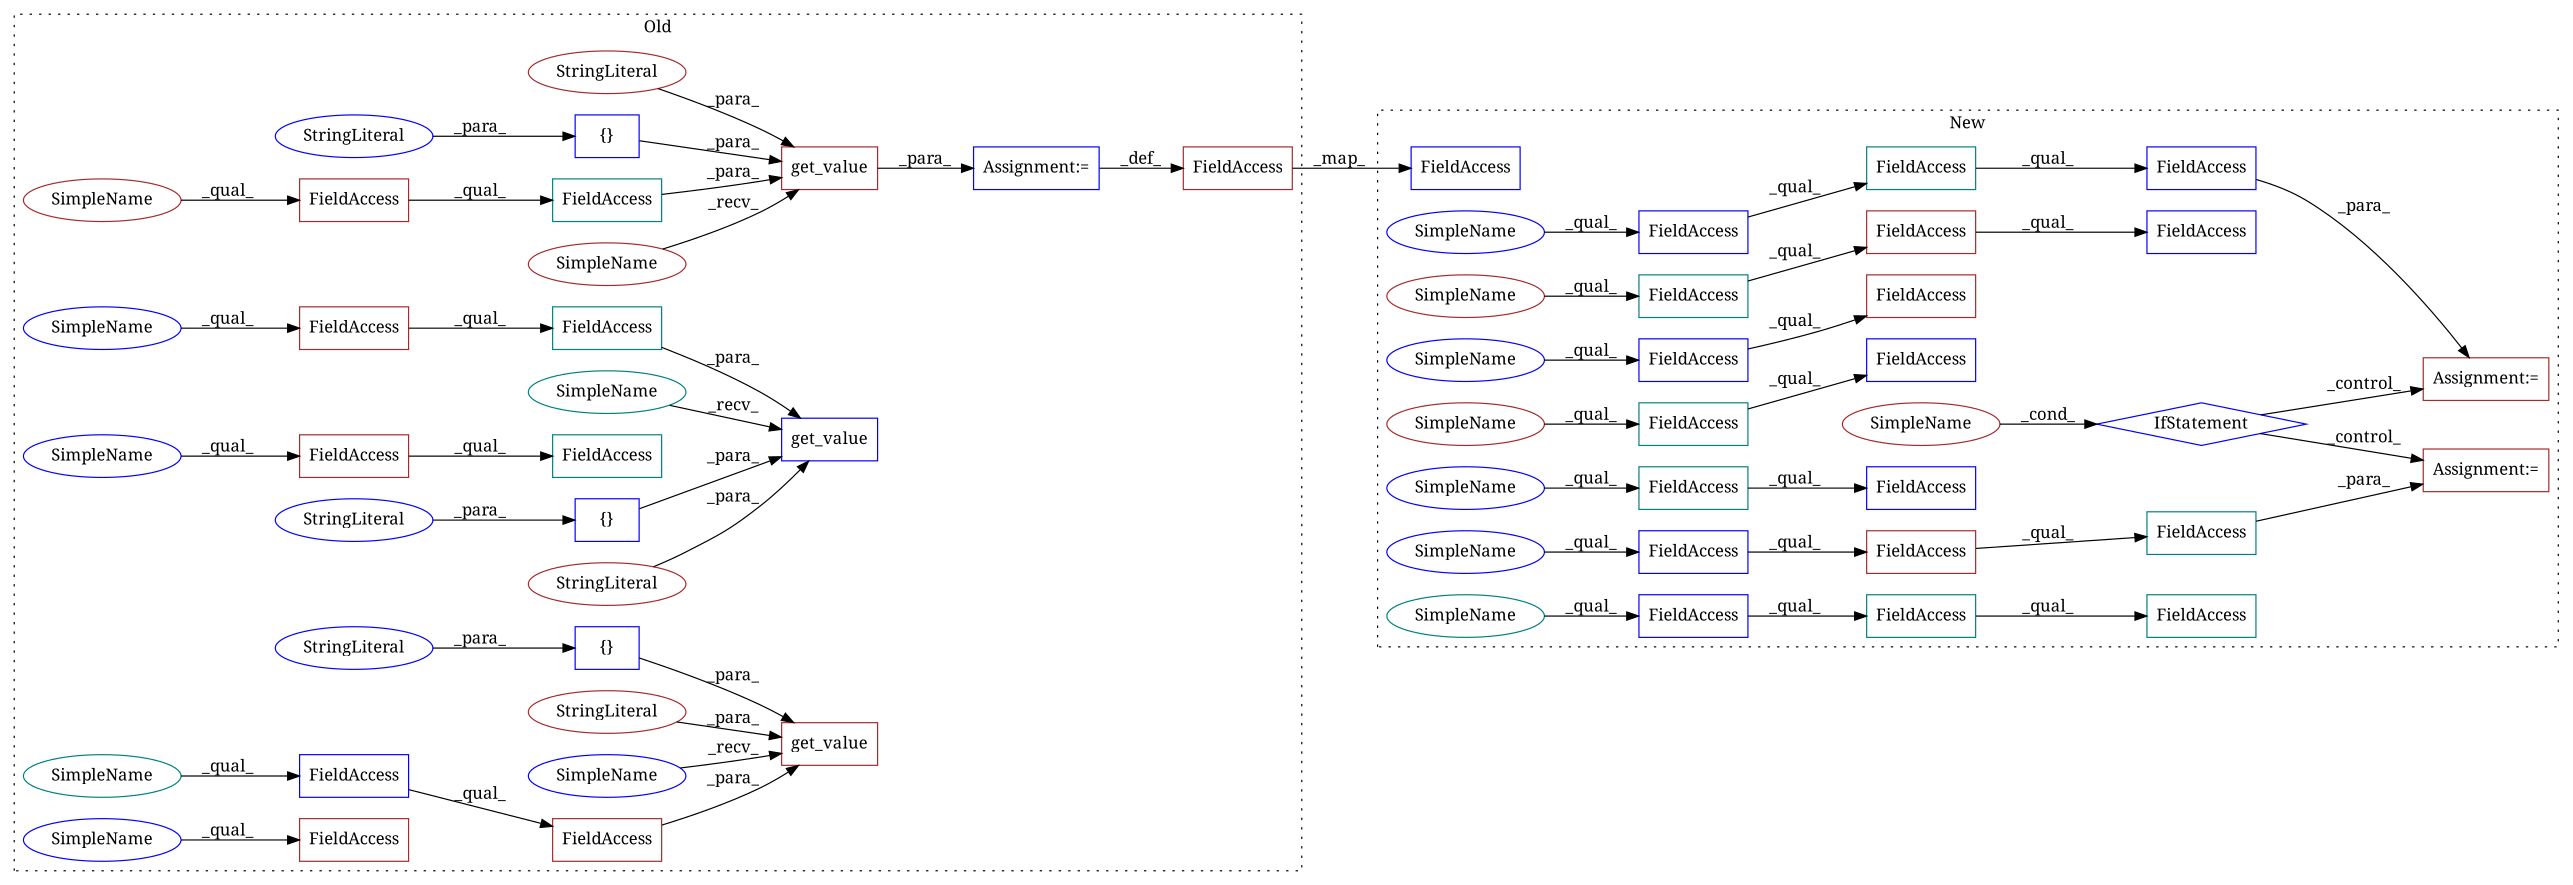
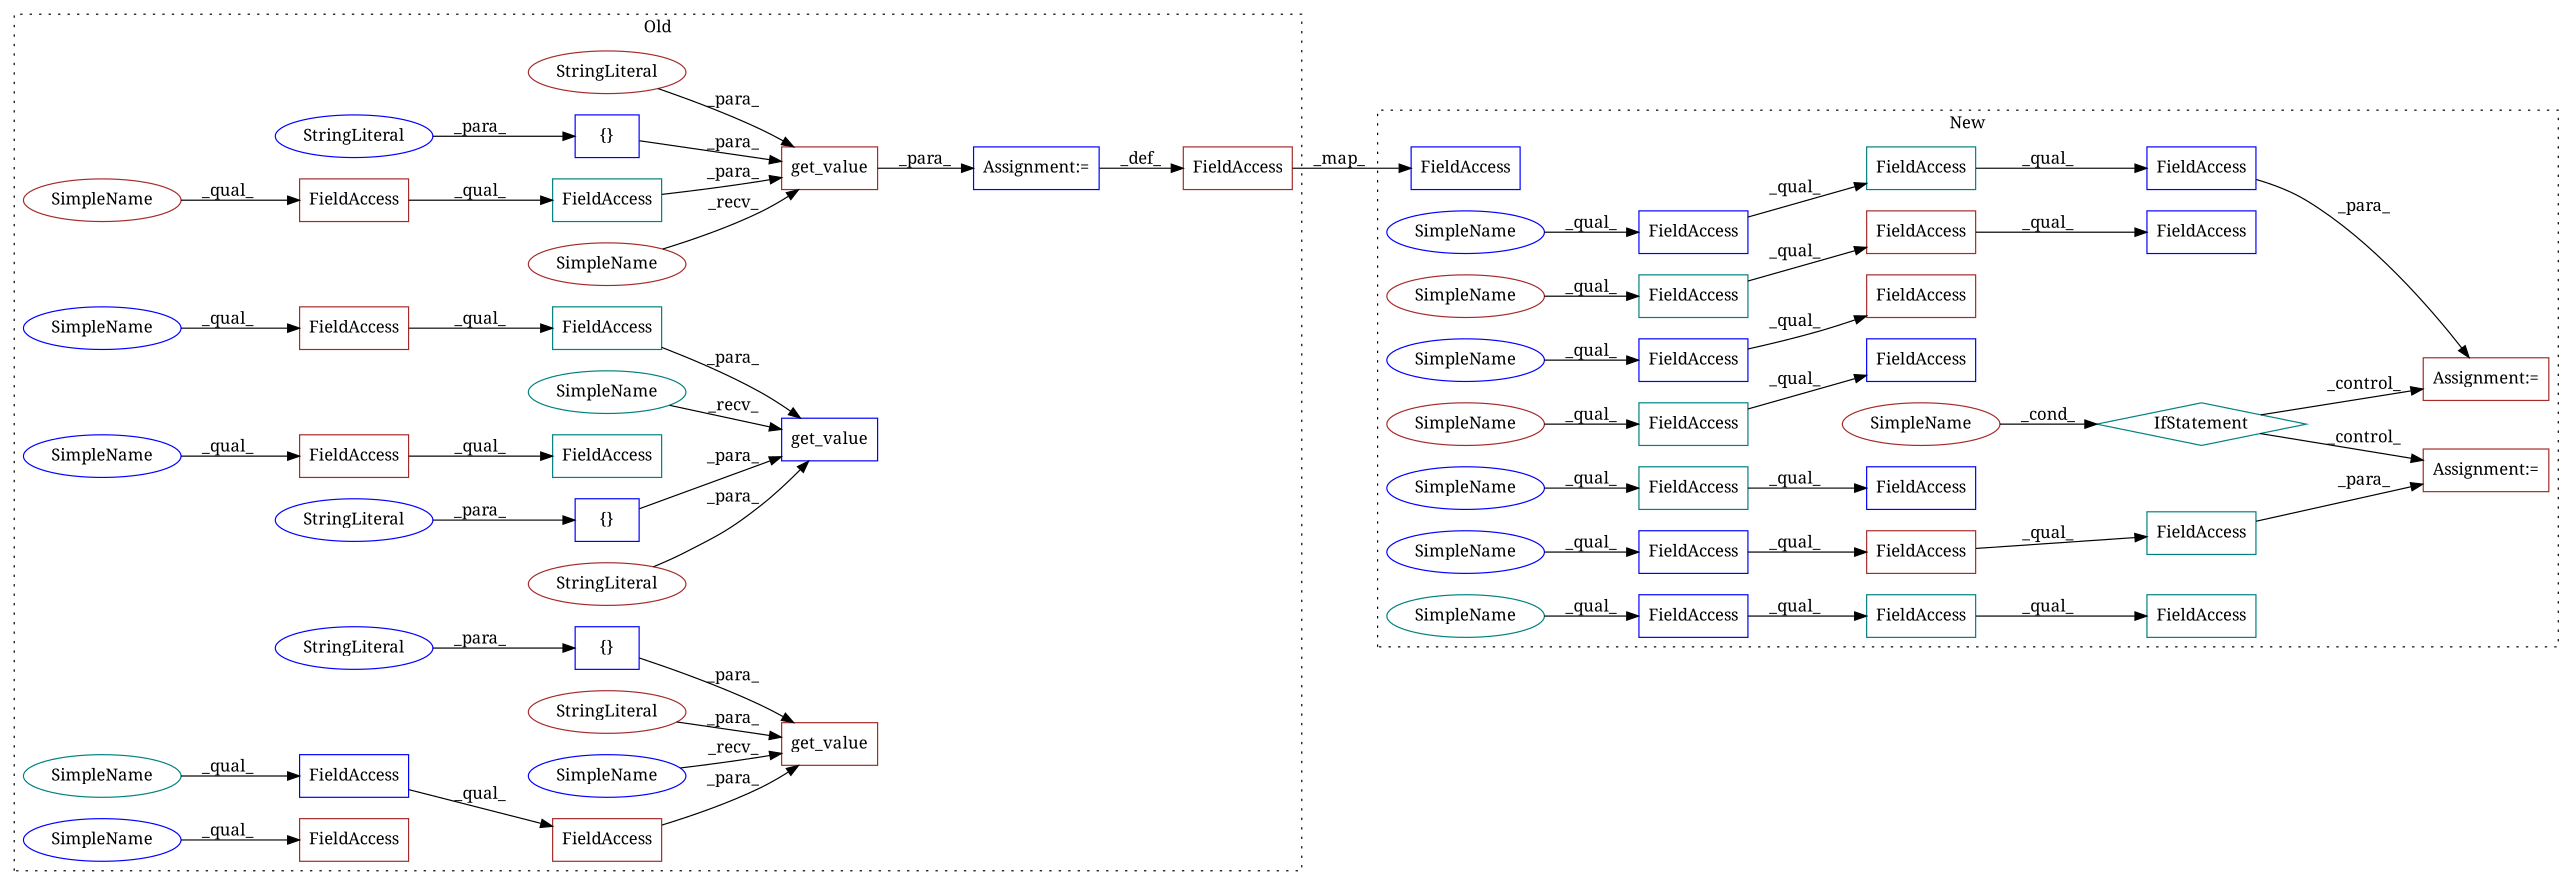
(2201, 424) -> (2201, 424)
